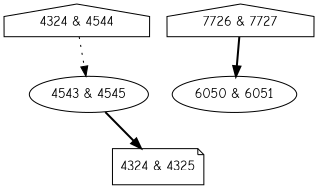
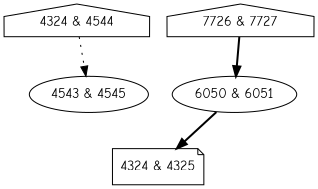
(119, 126) -> (200, 127)
